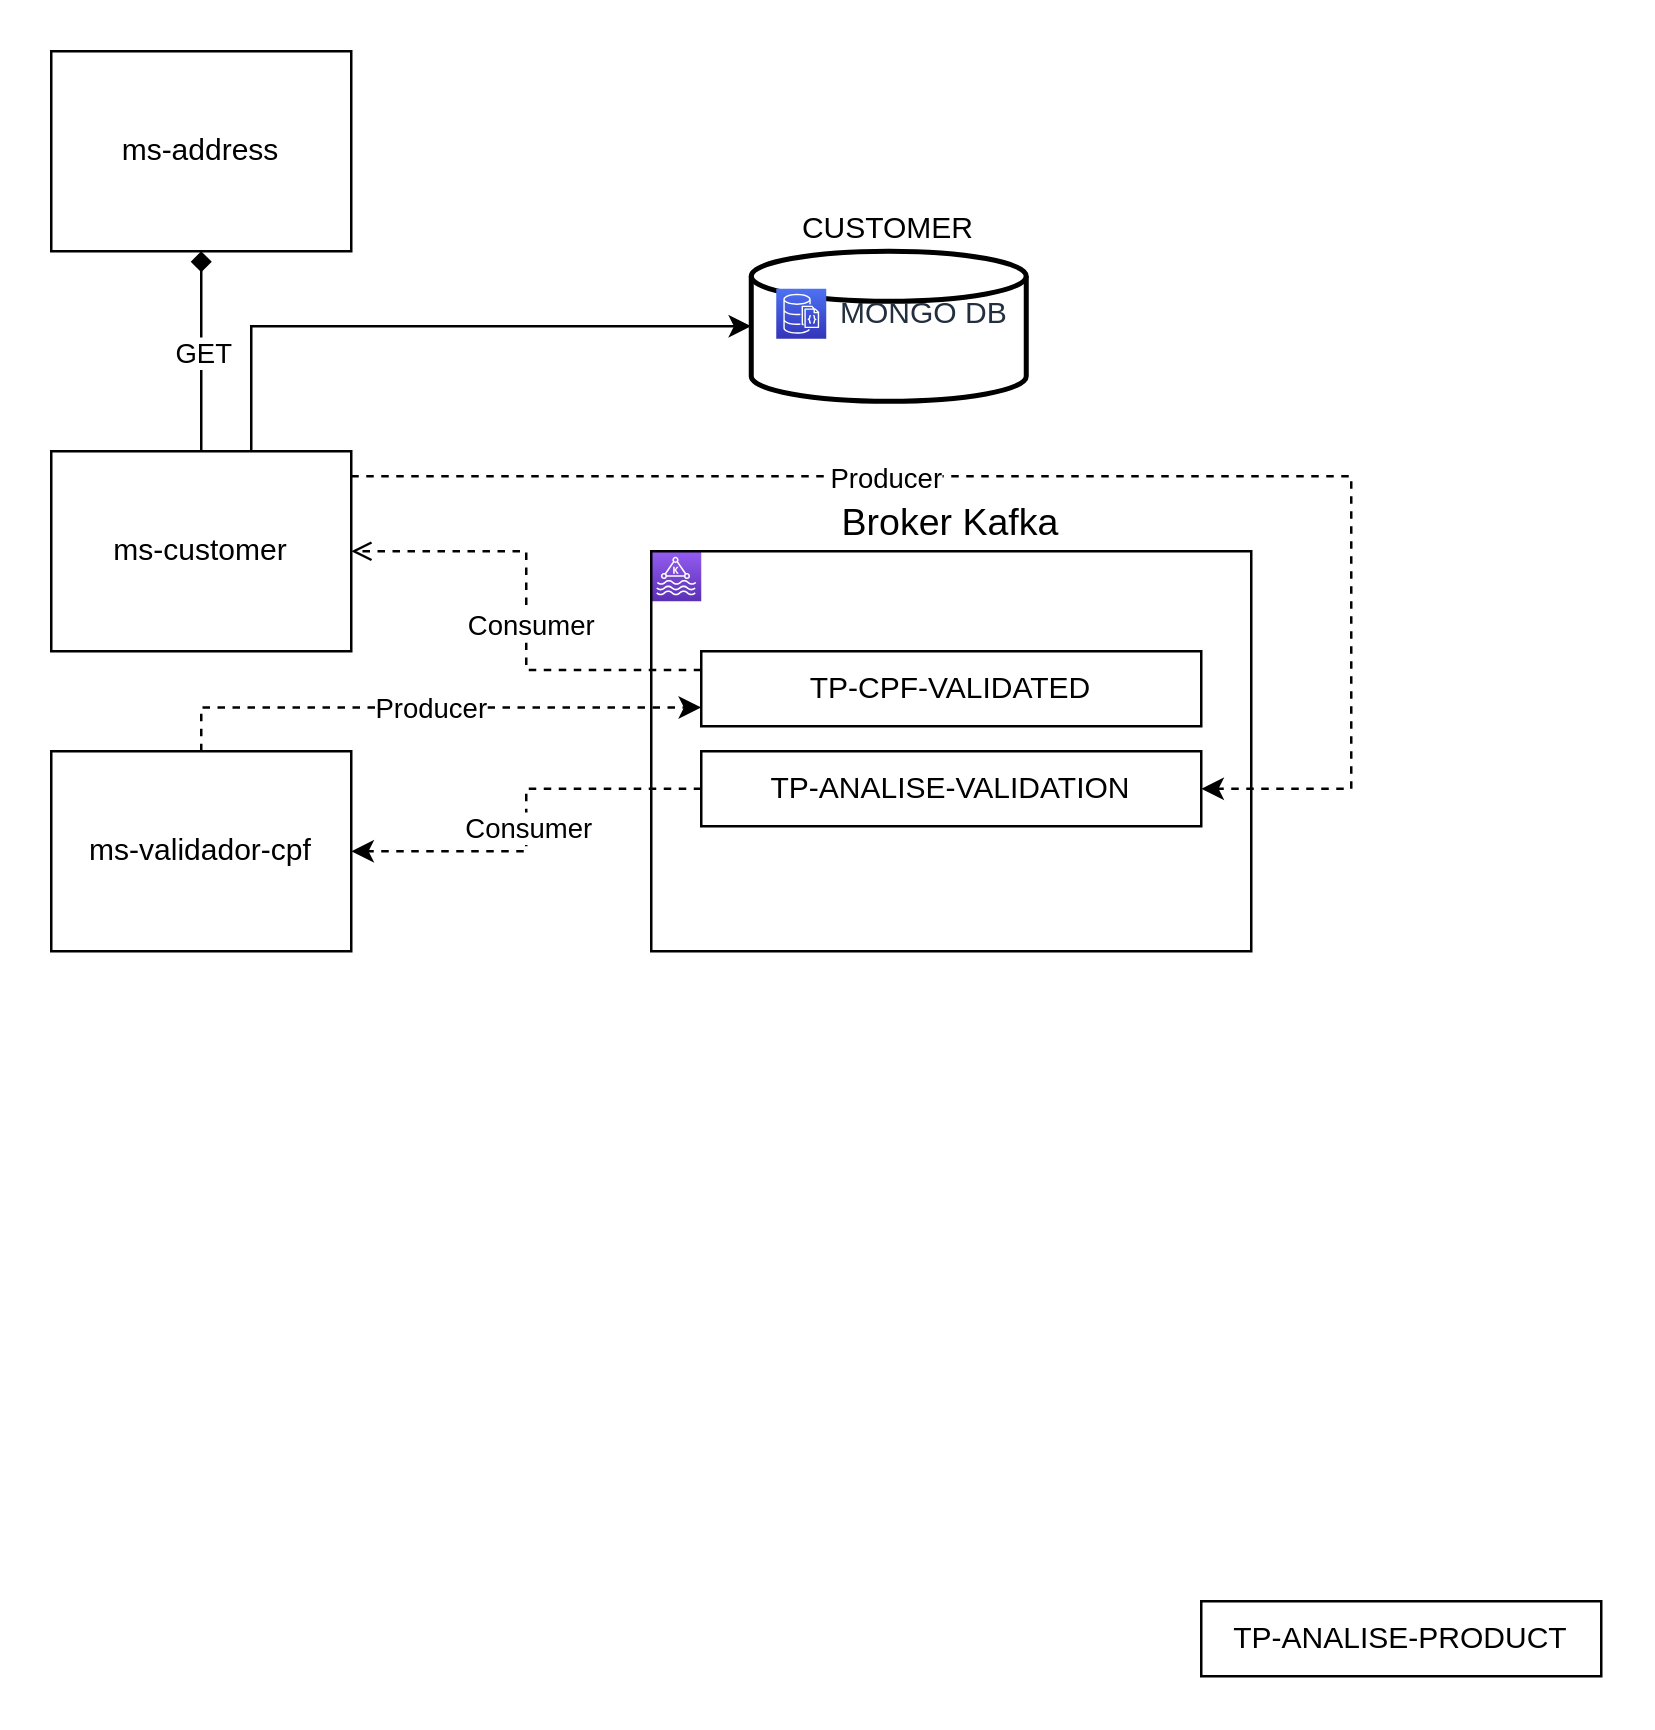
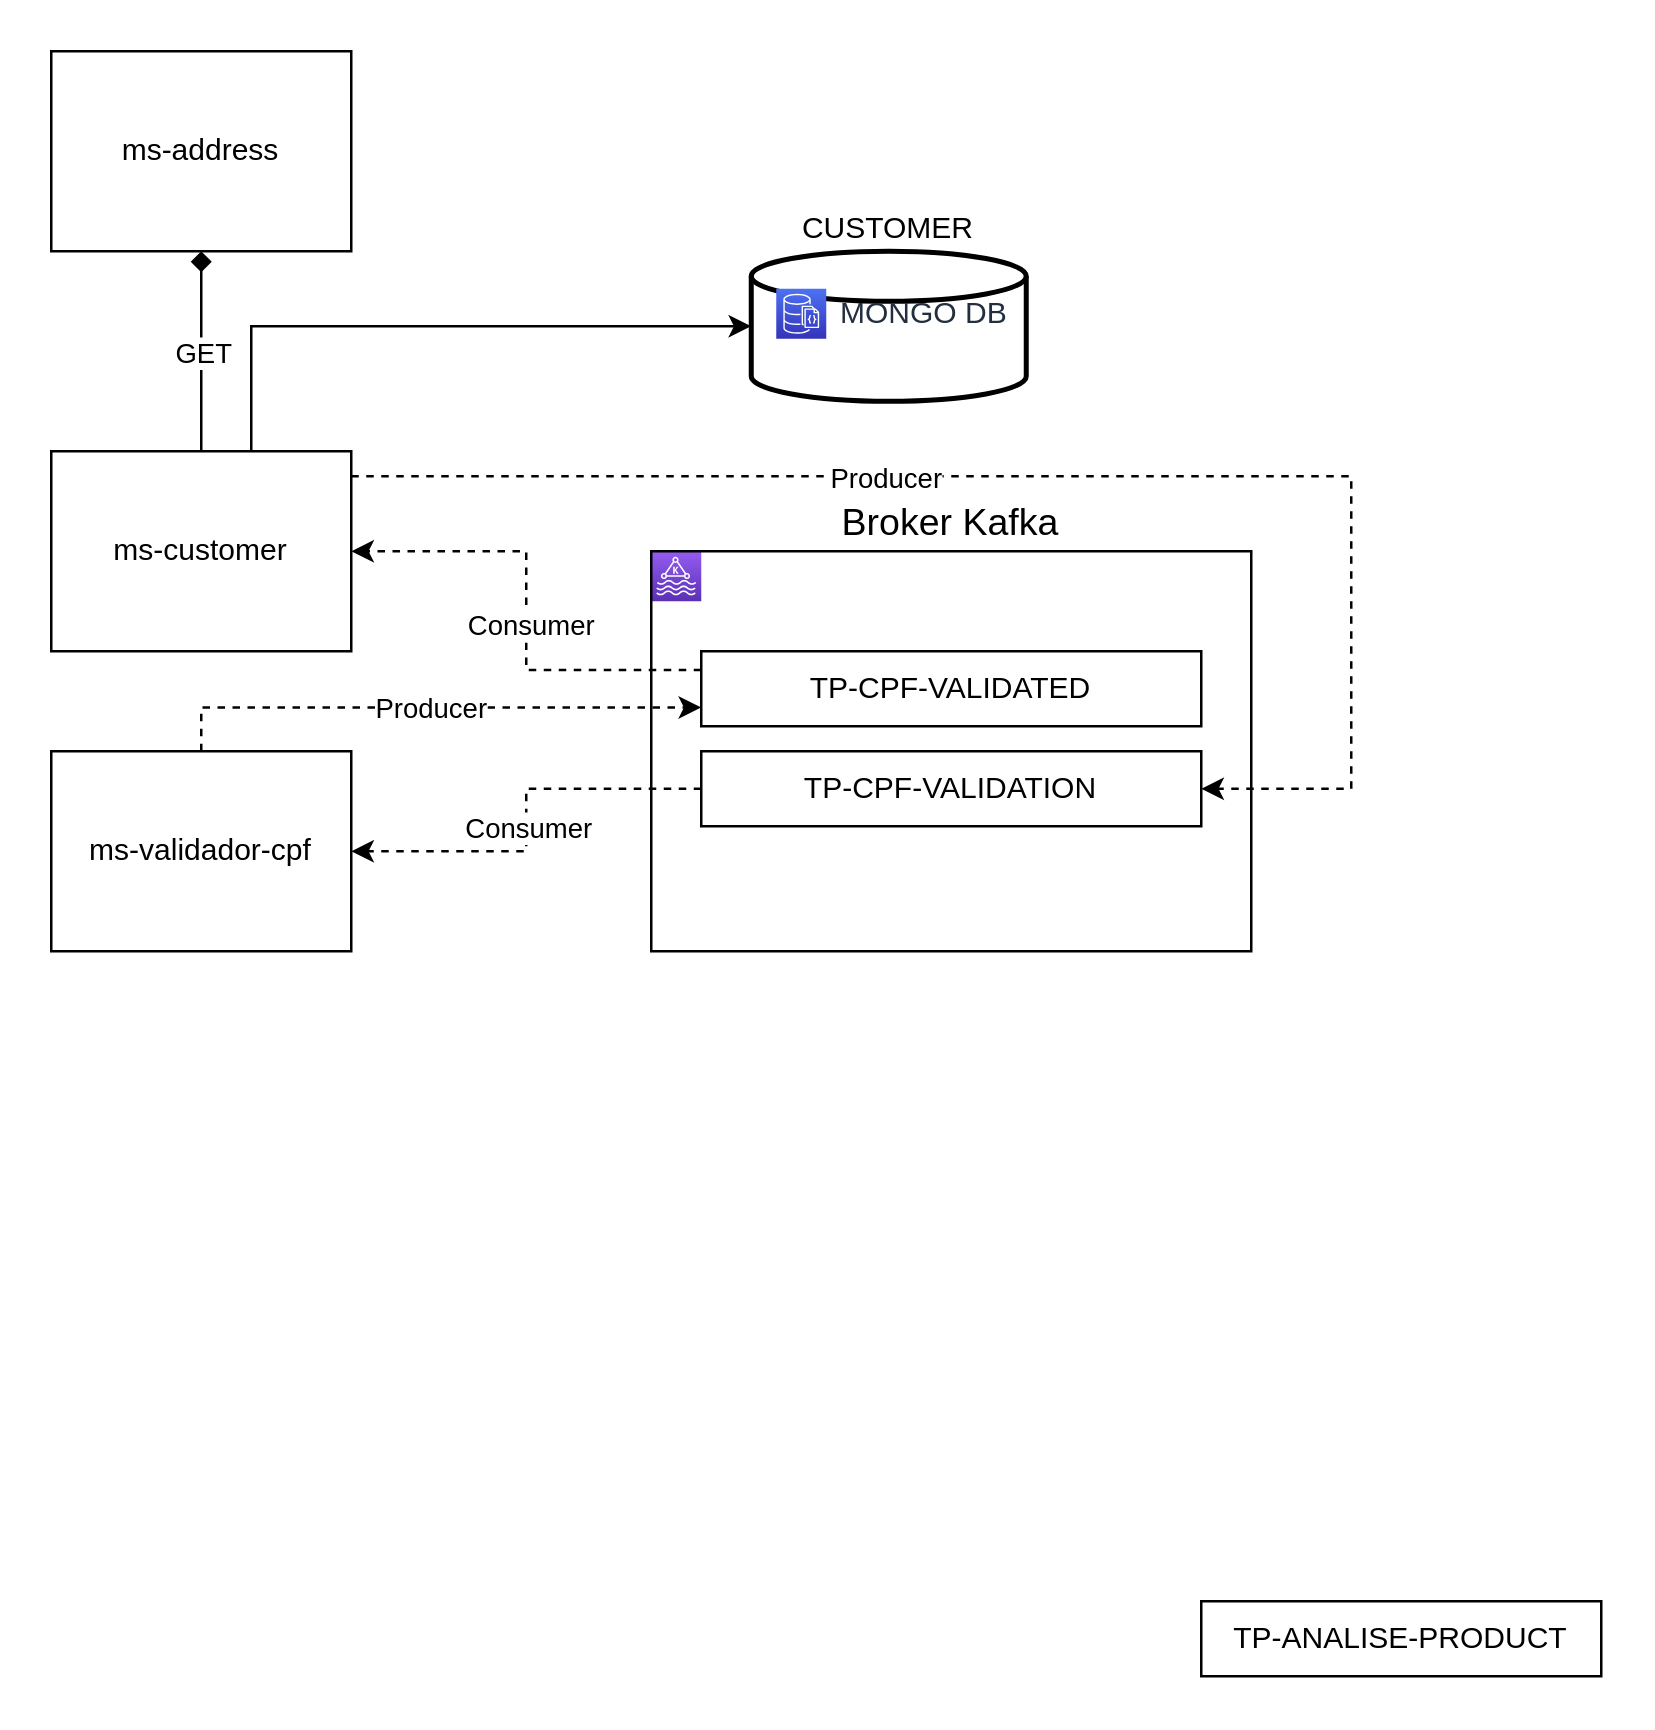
(364, 551) -> (369, 551)
(951, 789) -> (951, 789)
